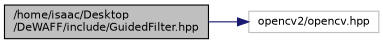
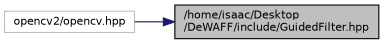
(223, 22) -> (149, 22)
